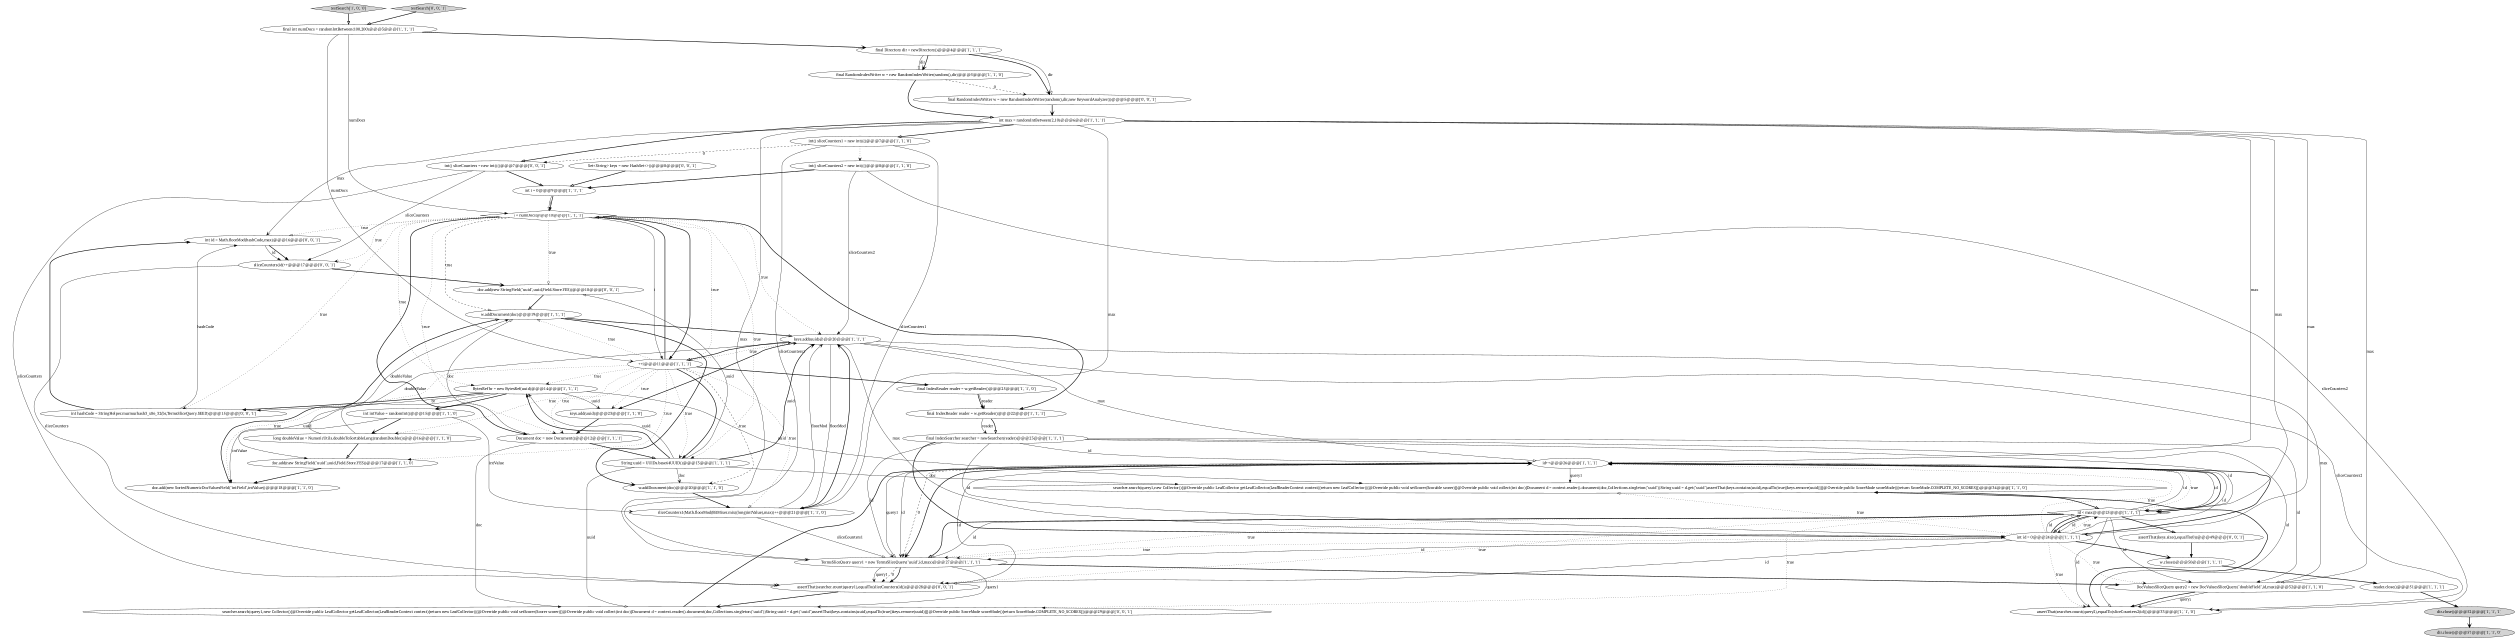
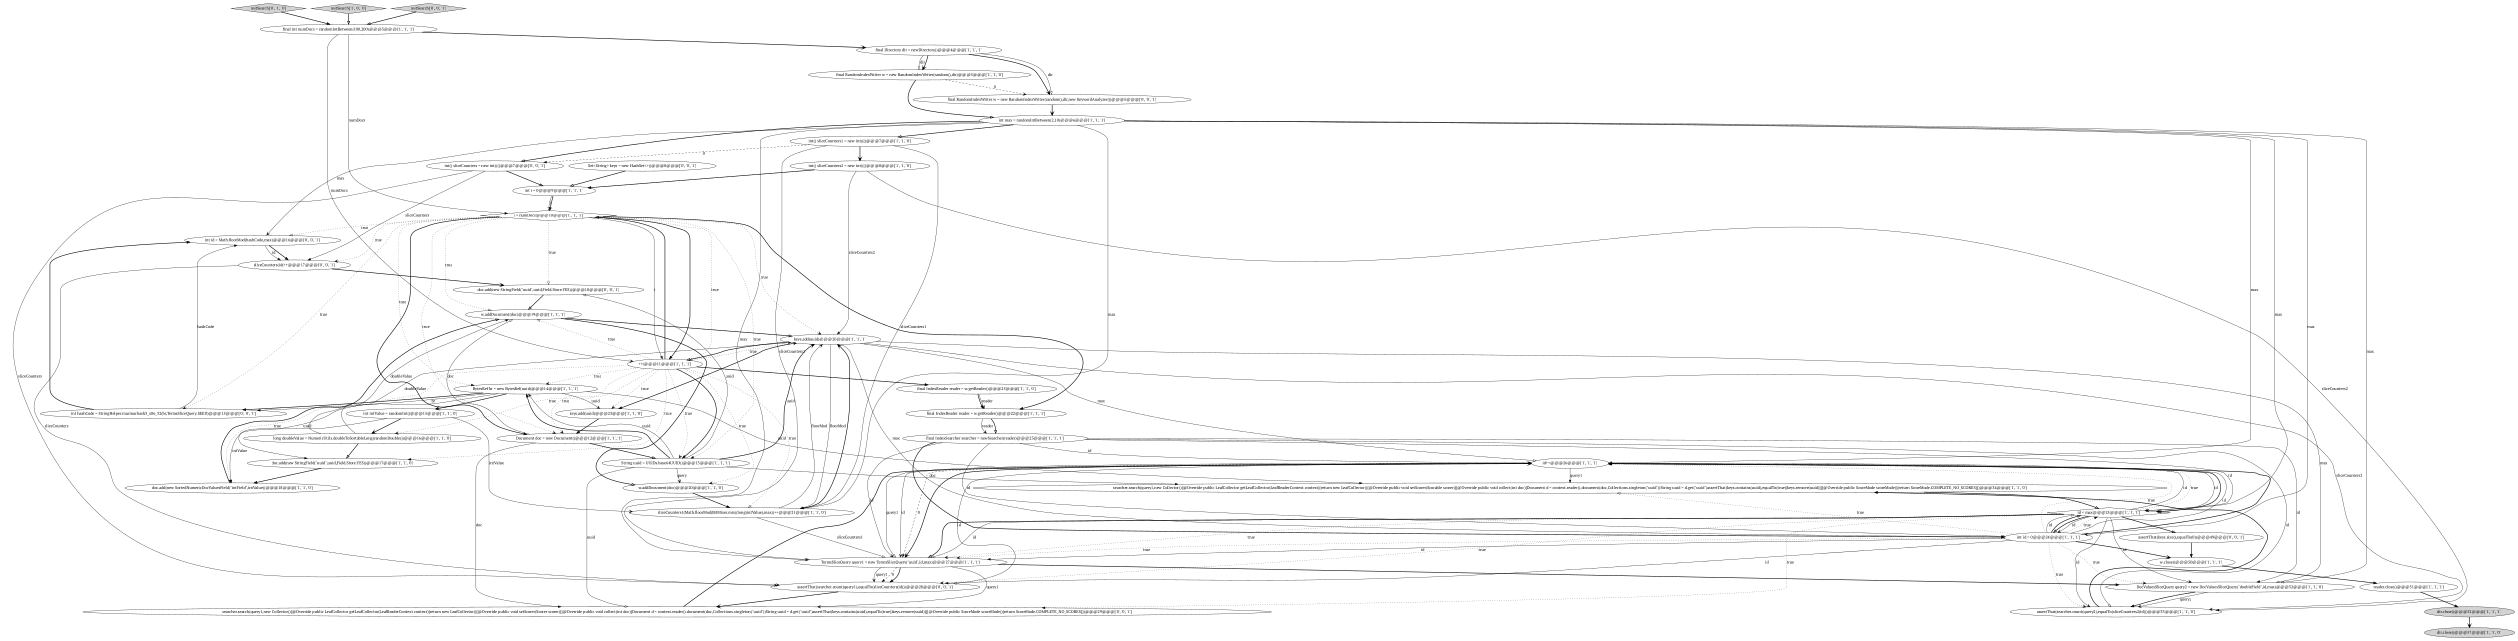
none -> (269, 9)
(860, 152) -> (860, 152)
(445, 254) -> (445, 254)
(697, 387) -> (697, 387)
(737, 425) -> (737, 425)
(682, 476) -> (682, 476)
